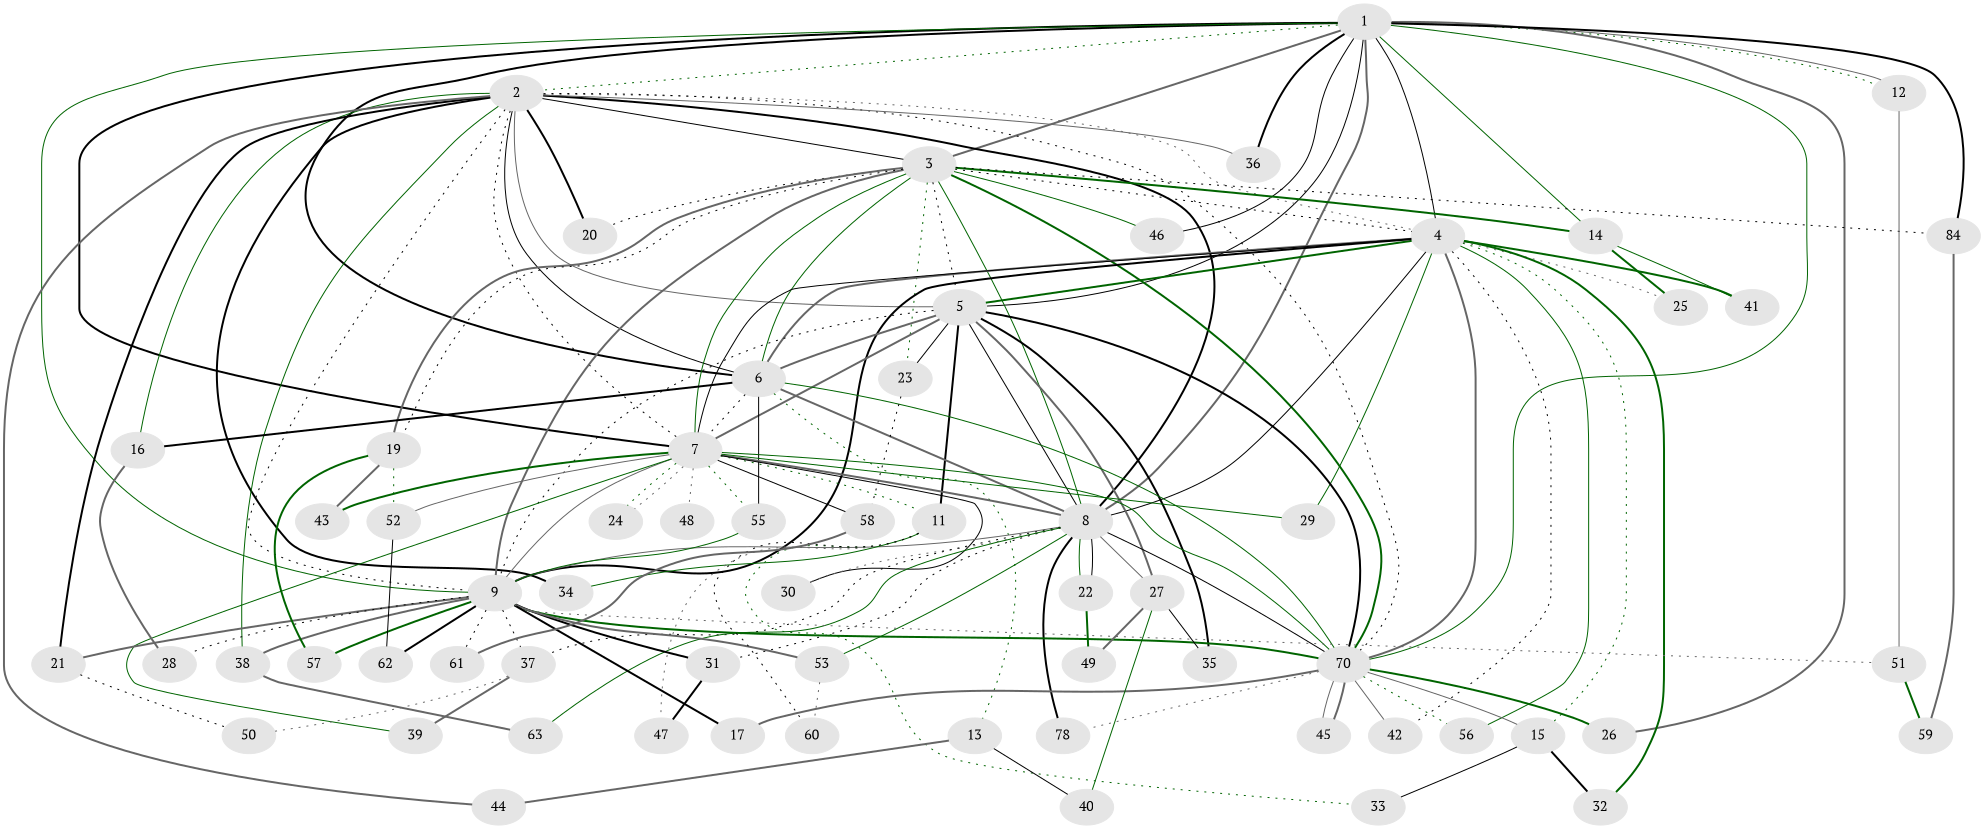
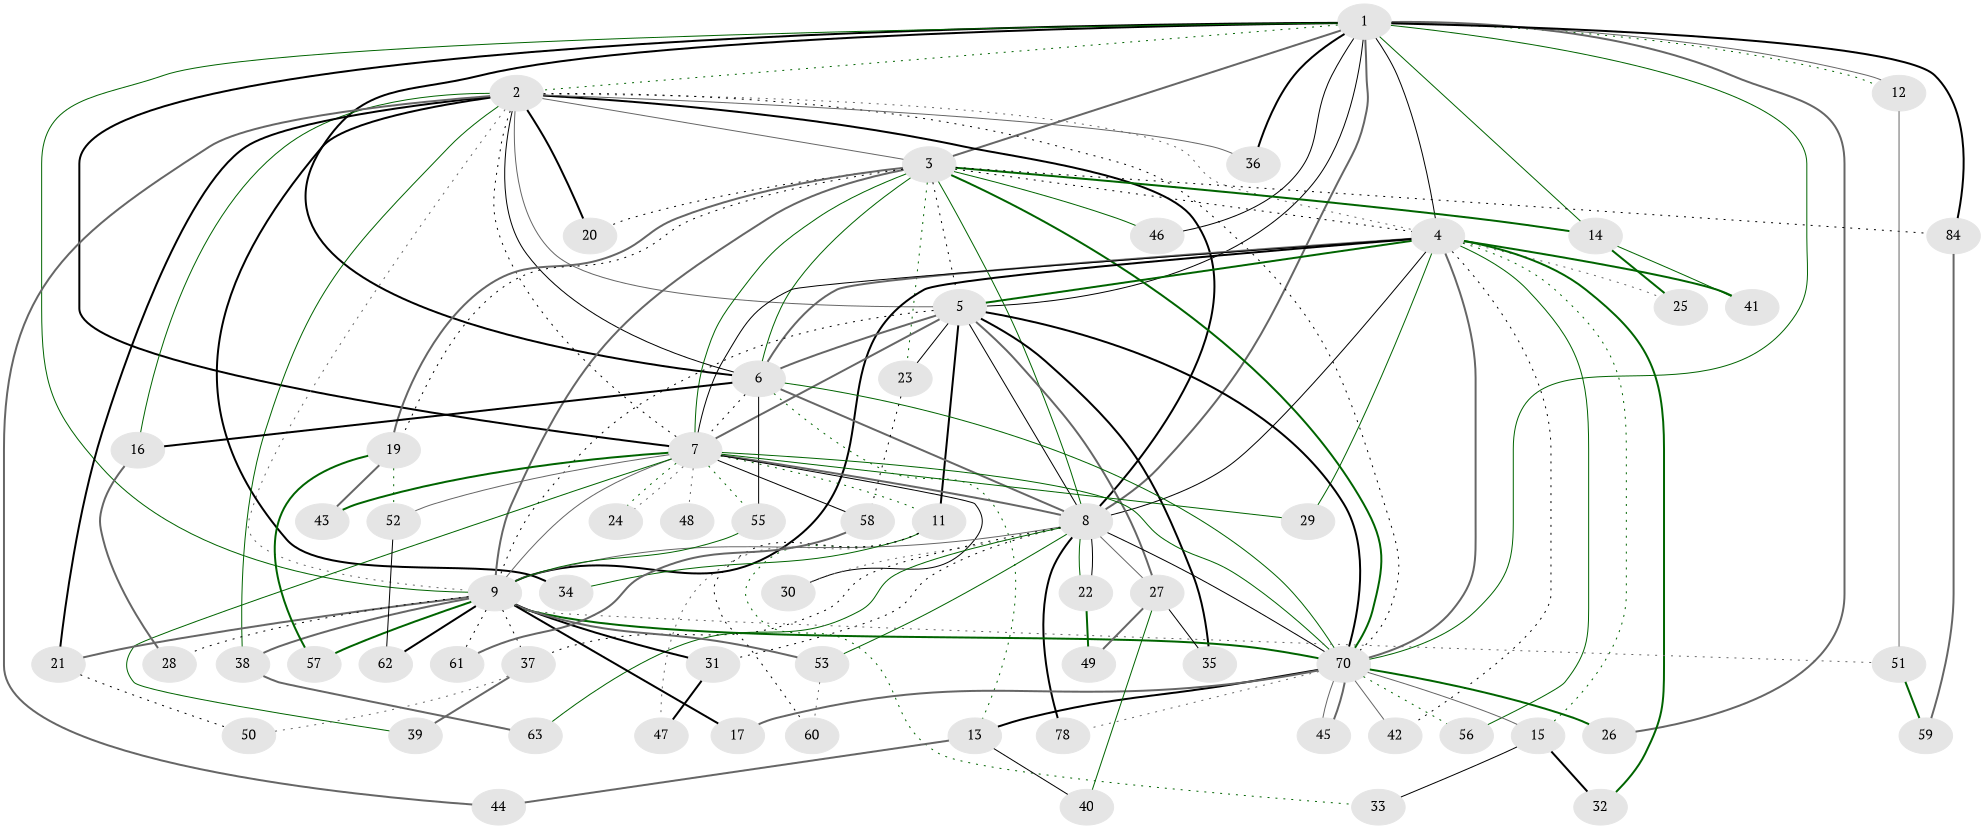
(723, 129) -> (723, 129)
(299, 411) -> (299, 411)
none -> (1141, 697)
